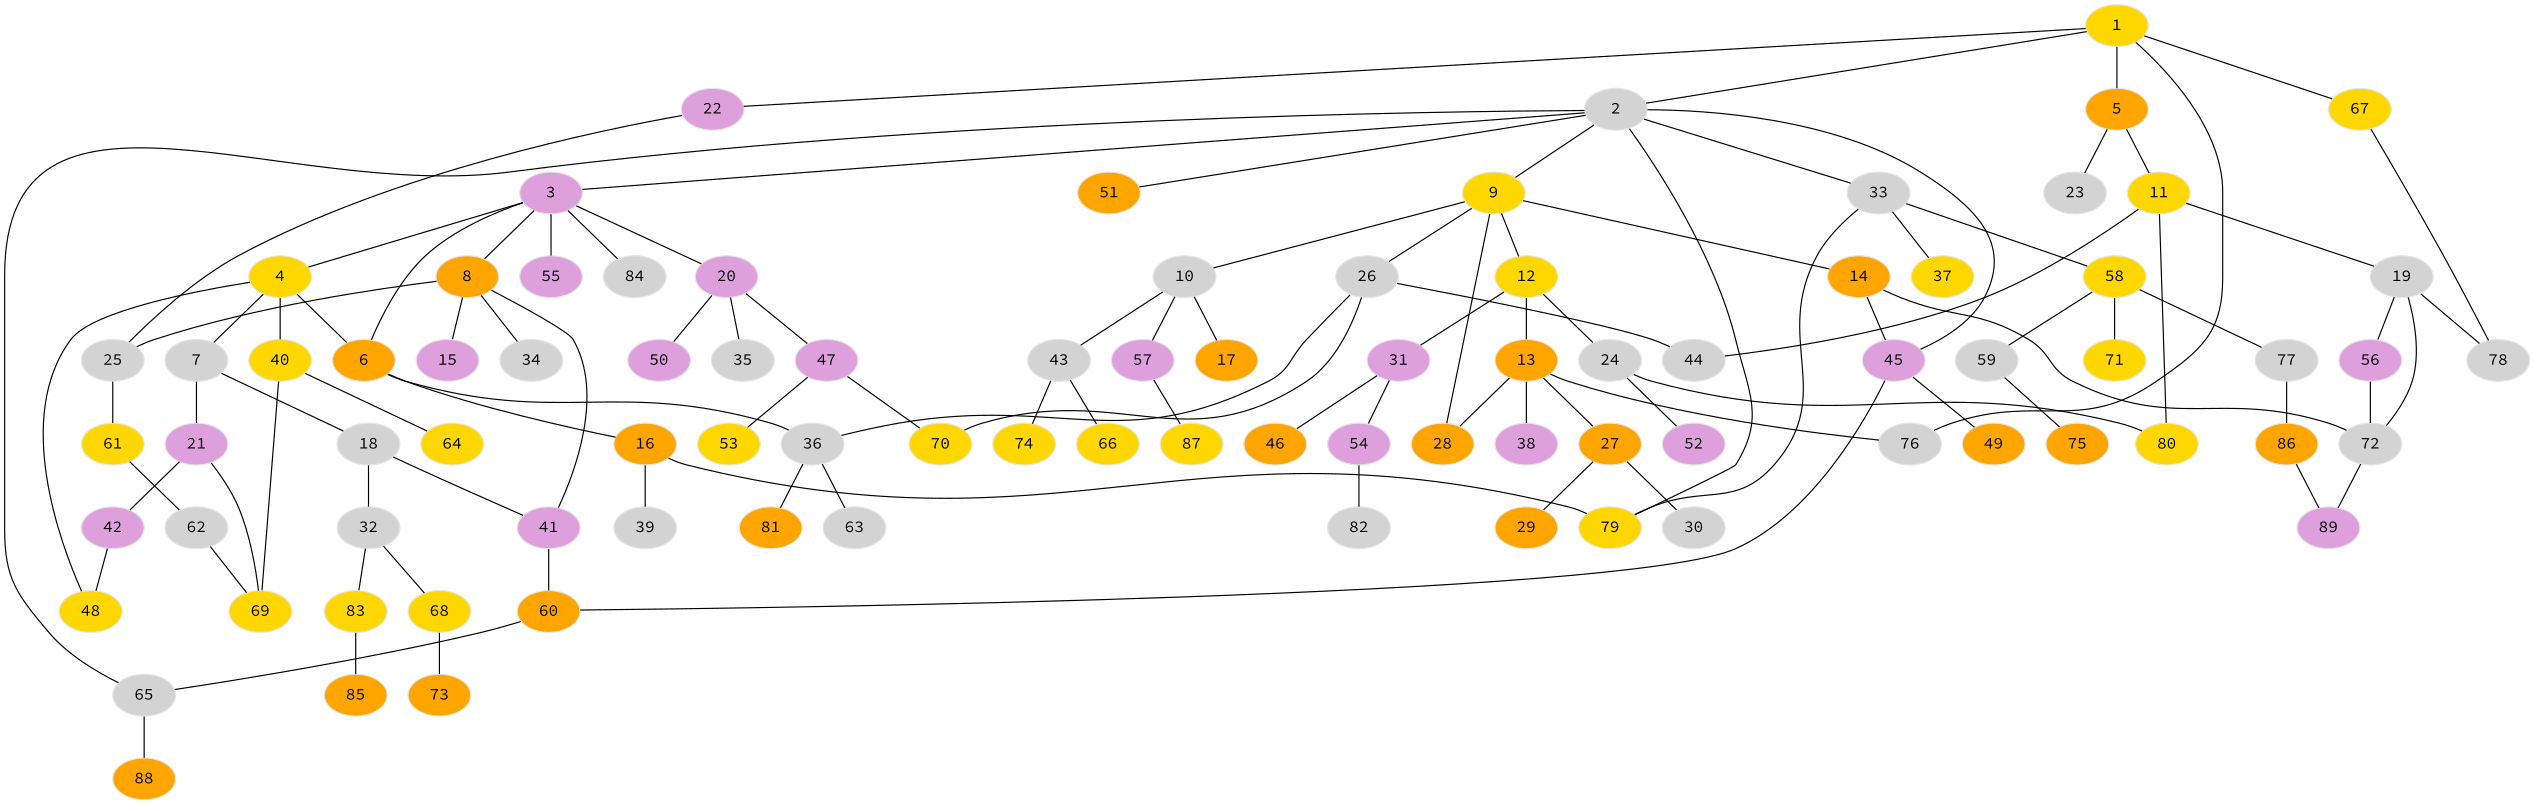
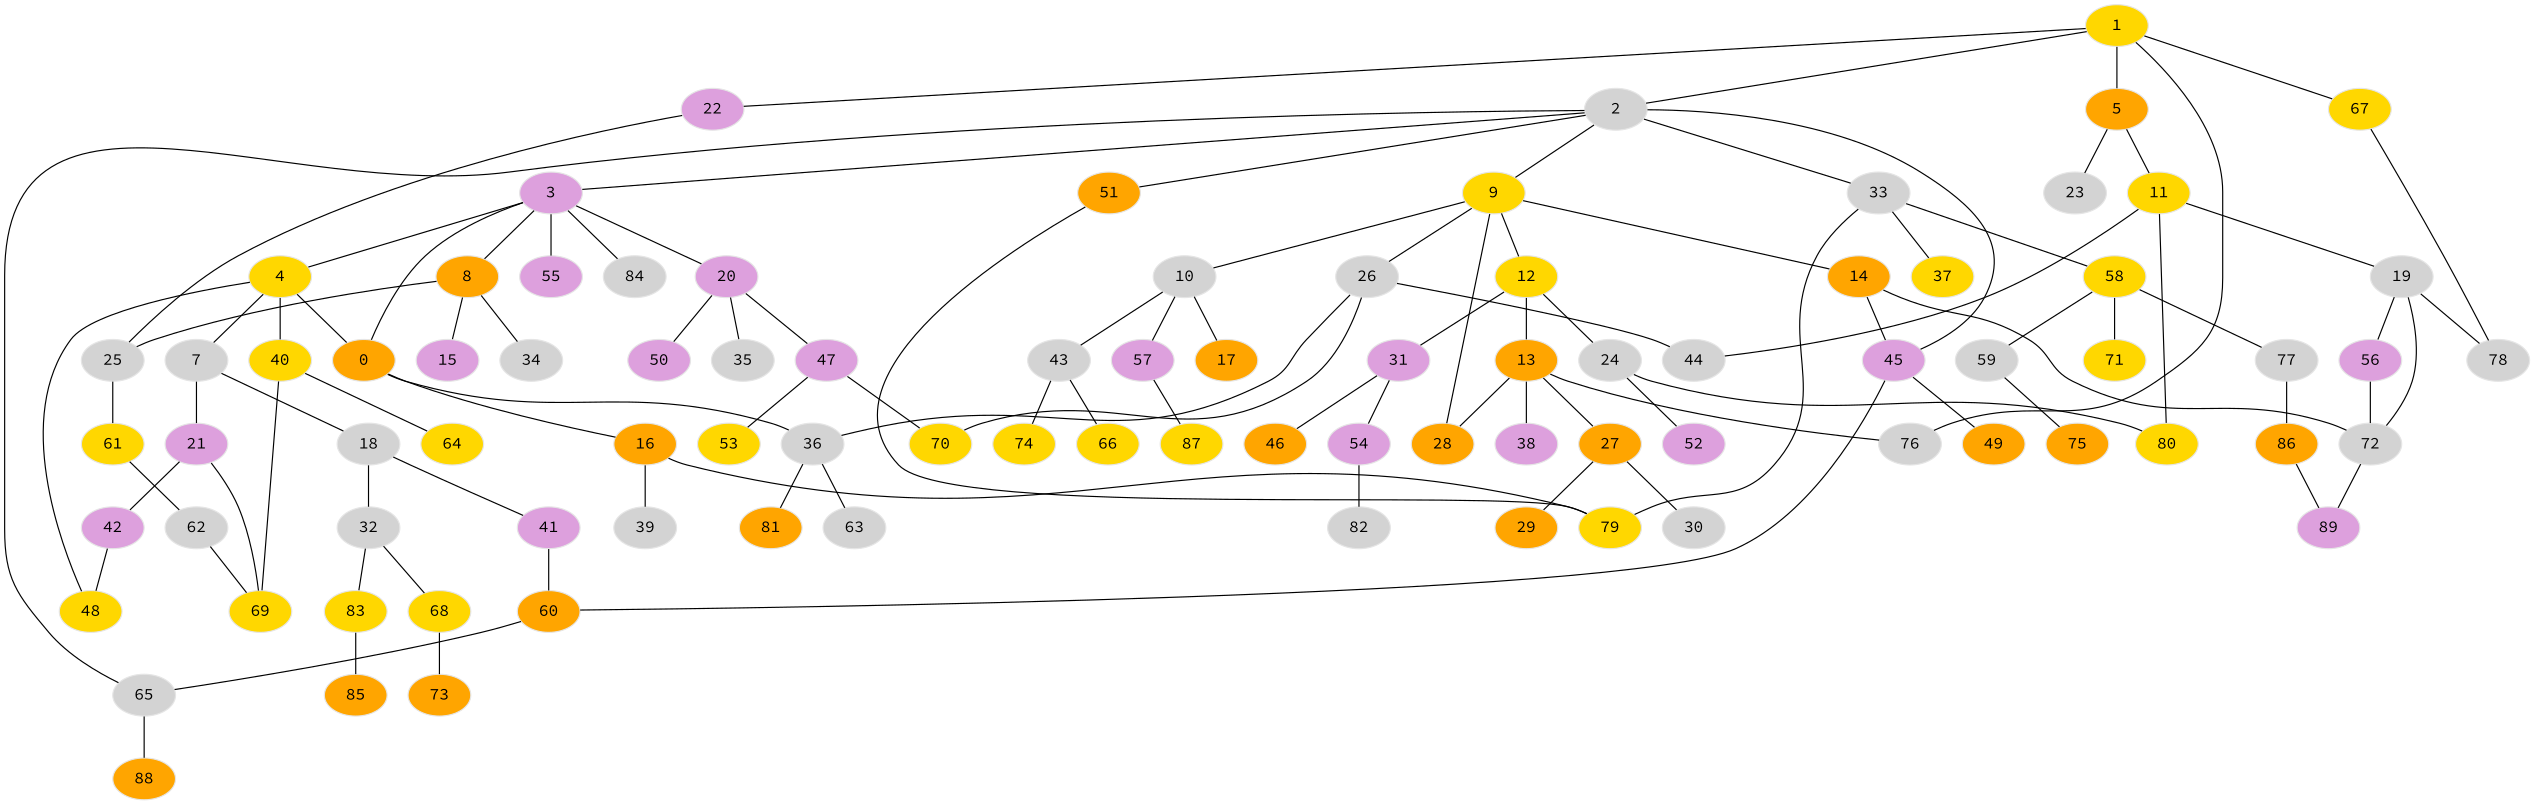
(1736, 342) -> (1115, 497)
(364, 360) -> (364, 360)
(585, 377) -> none
